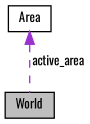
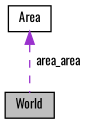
(57, 62) -> (57, 62)
